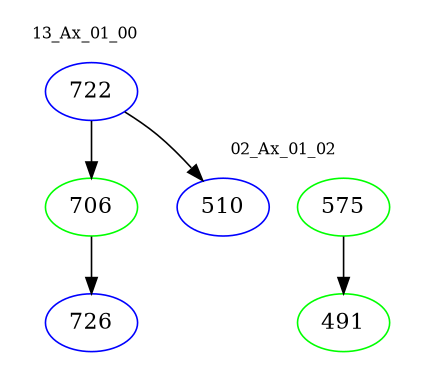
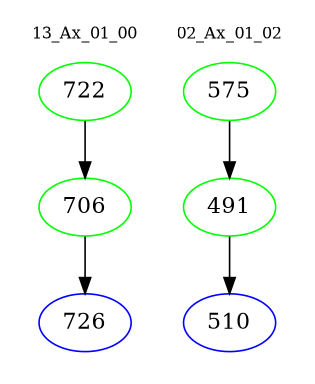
(92, 92) -> (85, 92)
(175, 151) -> (230, 257)
